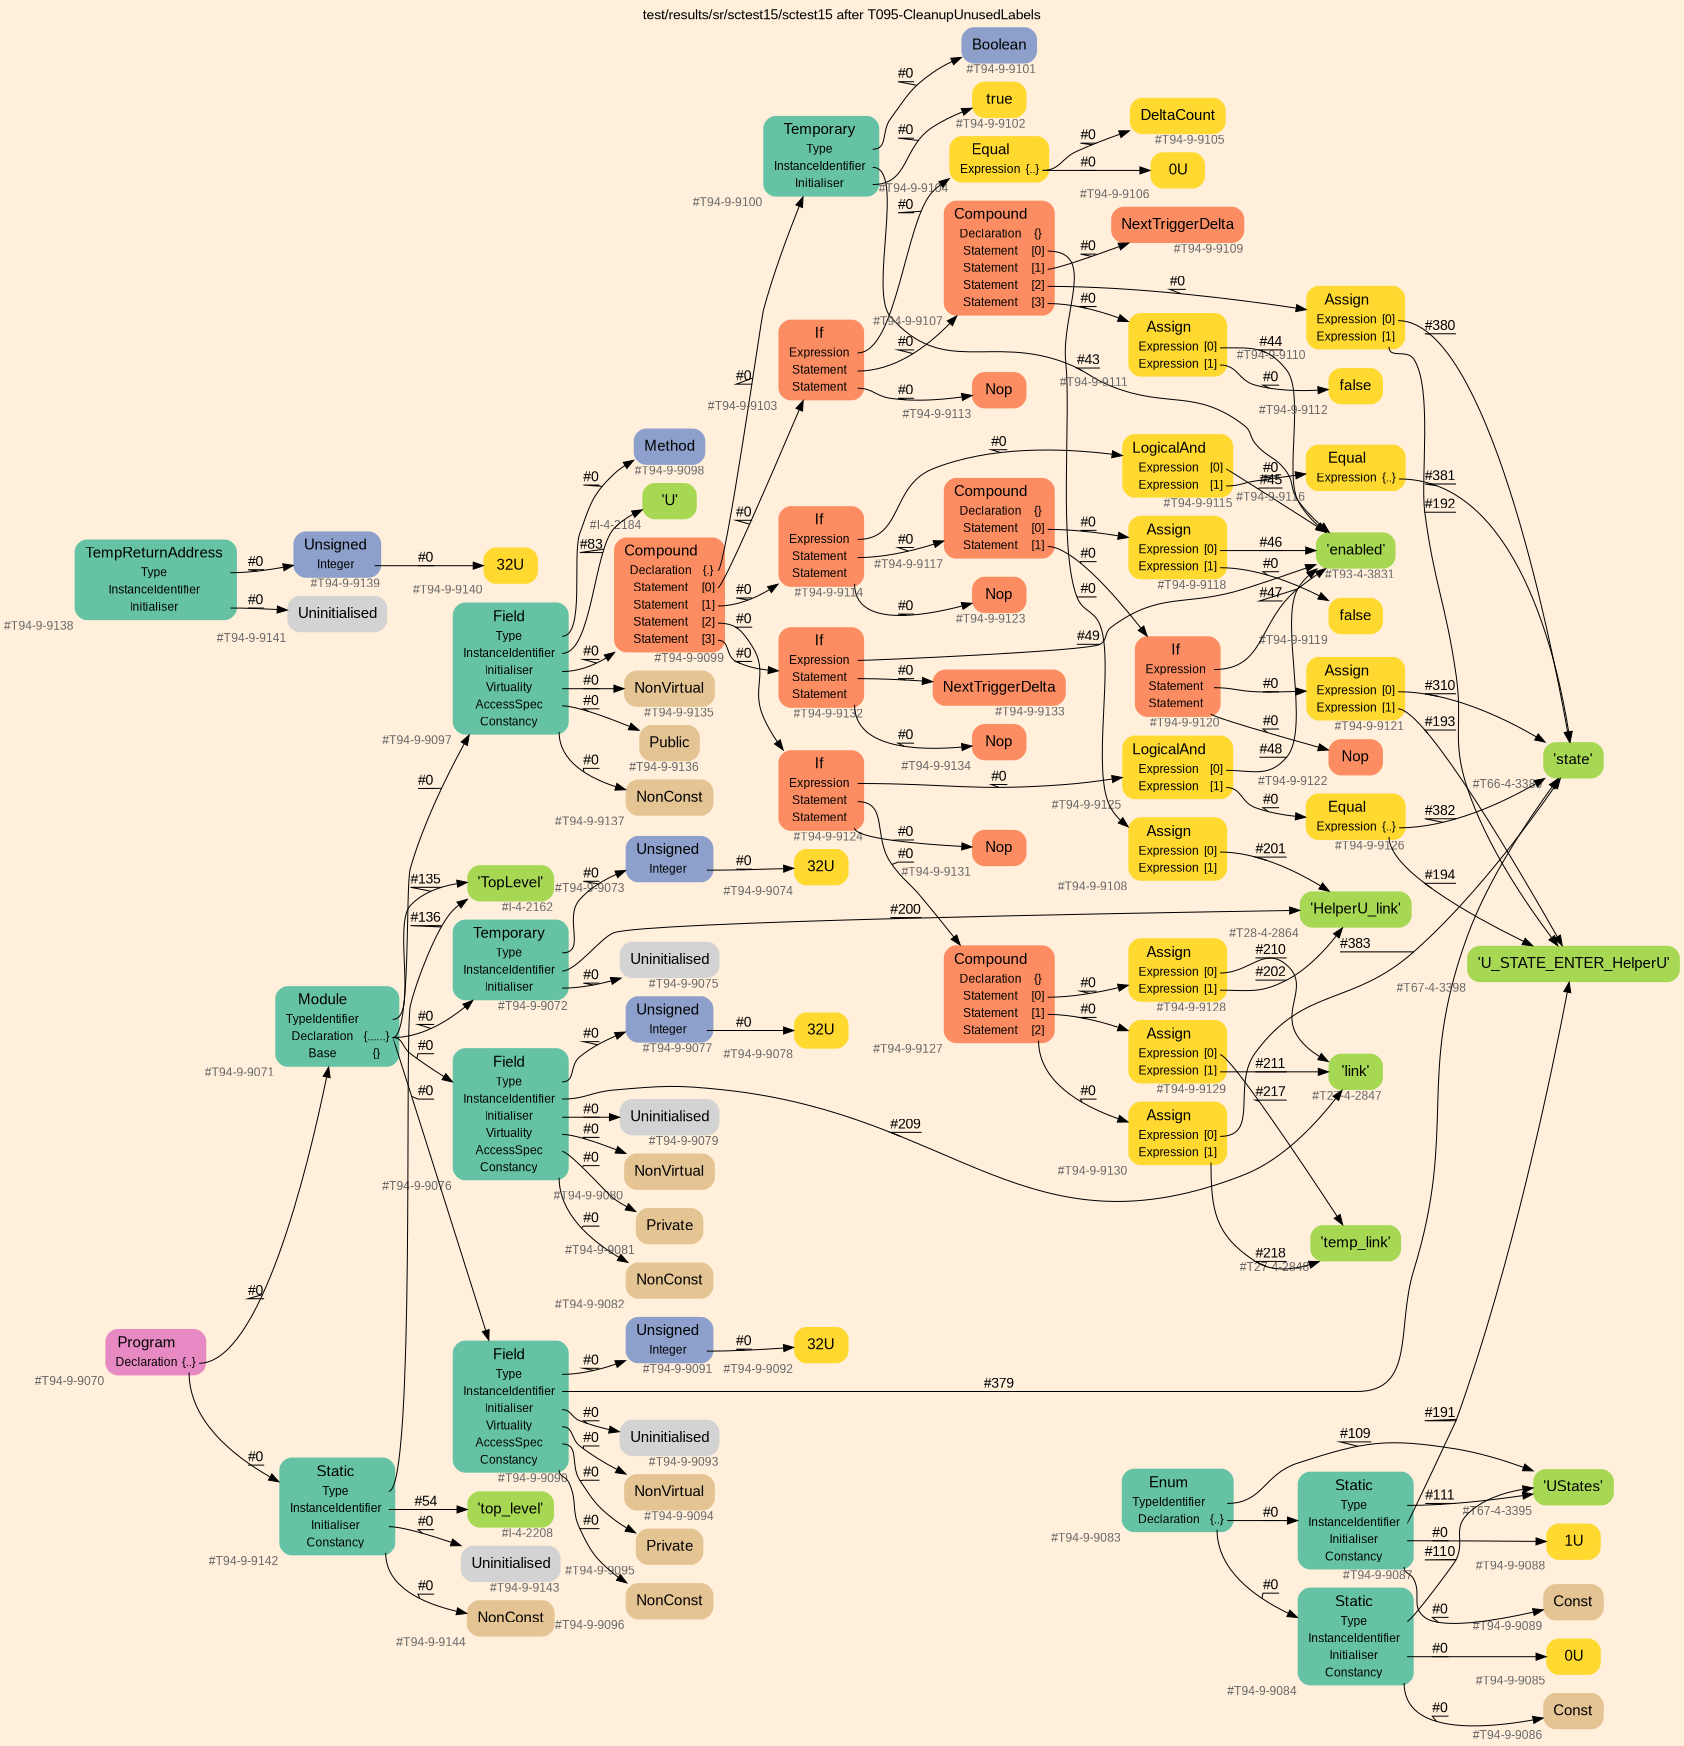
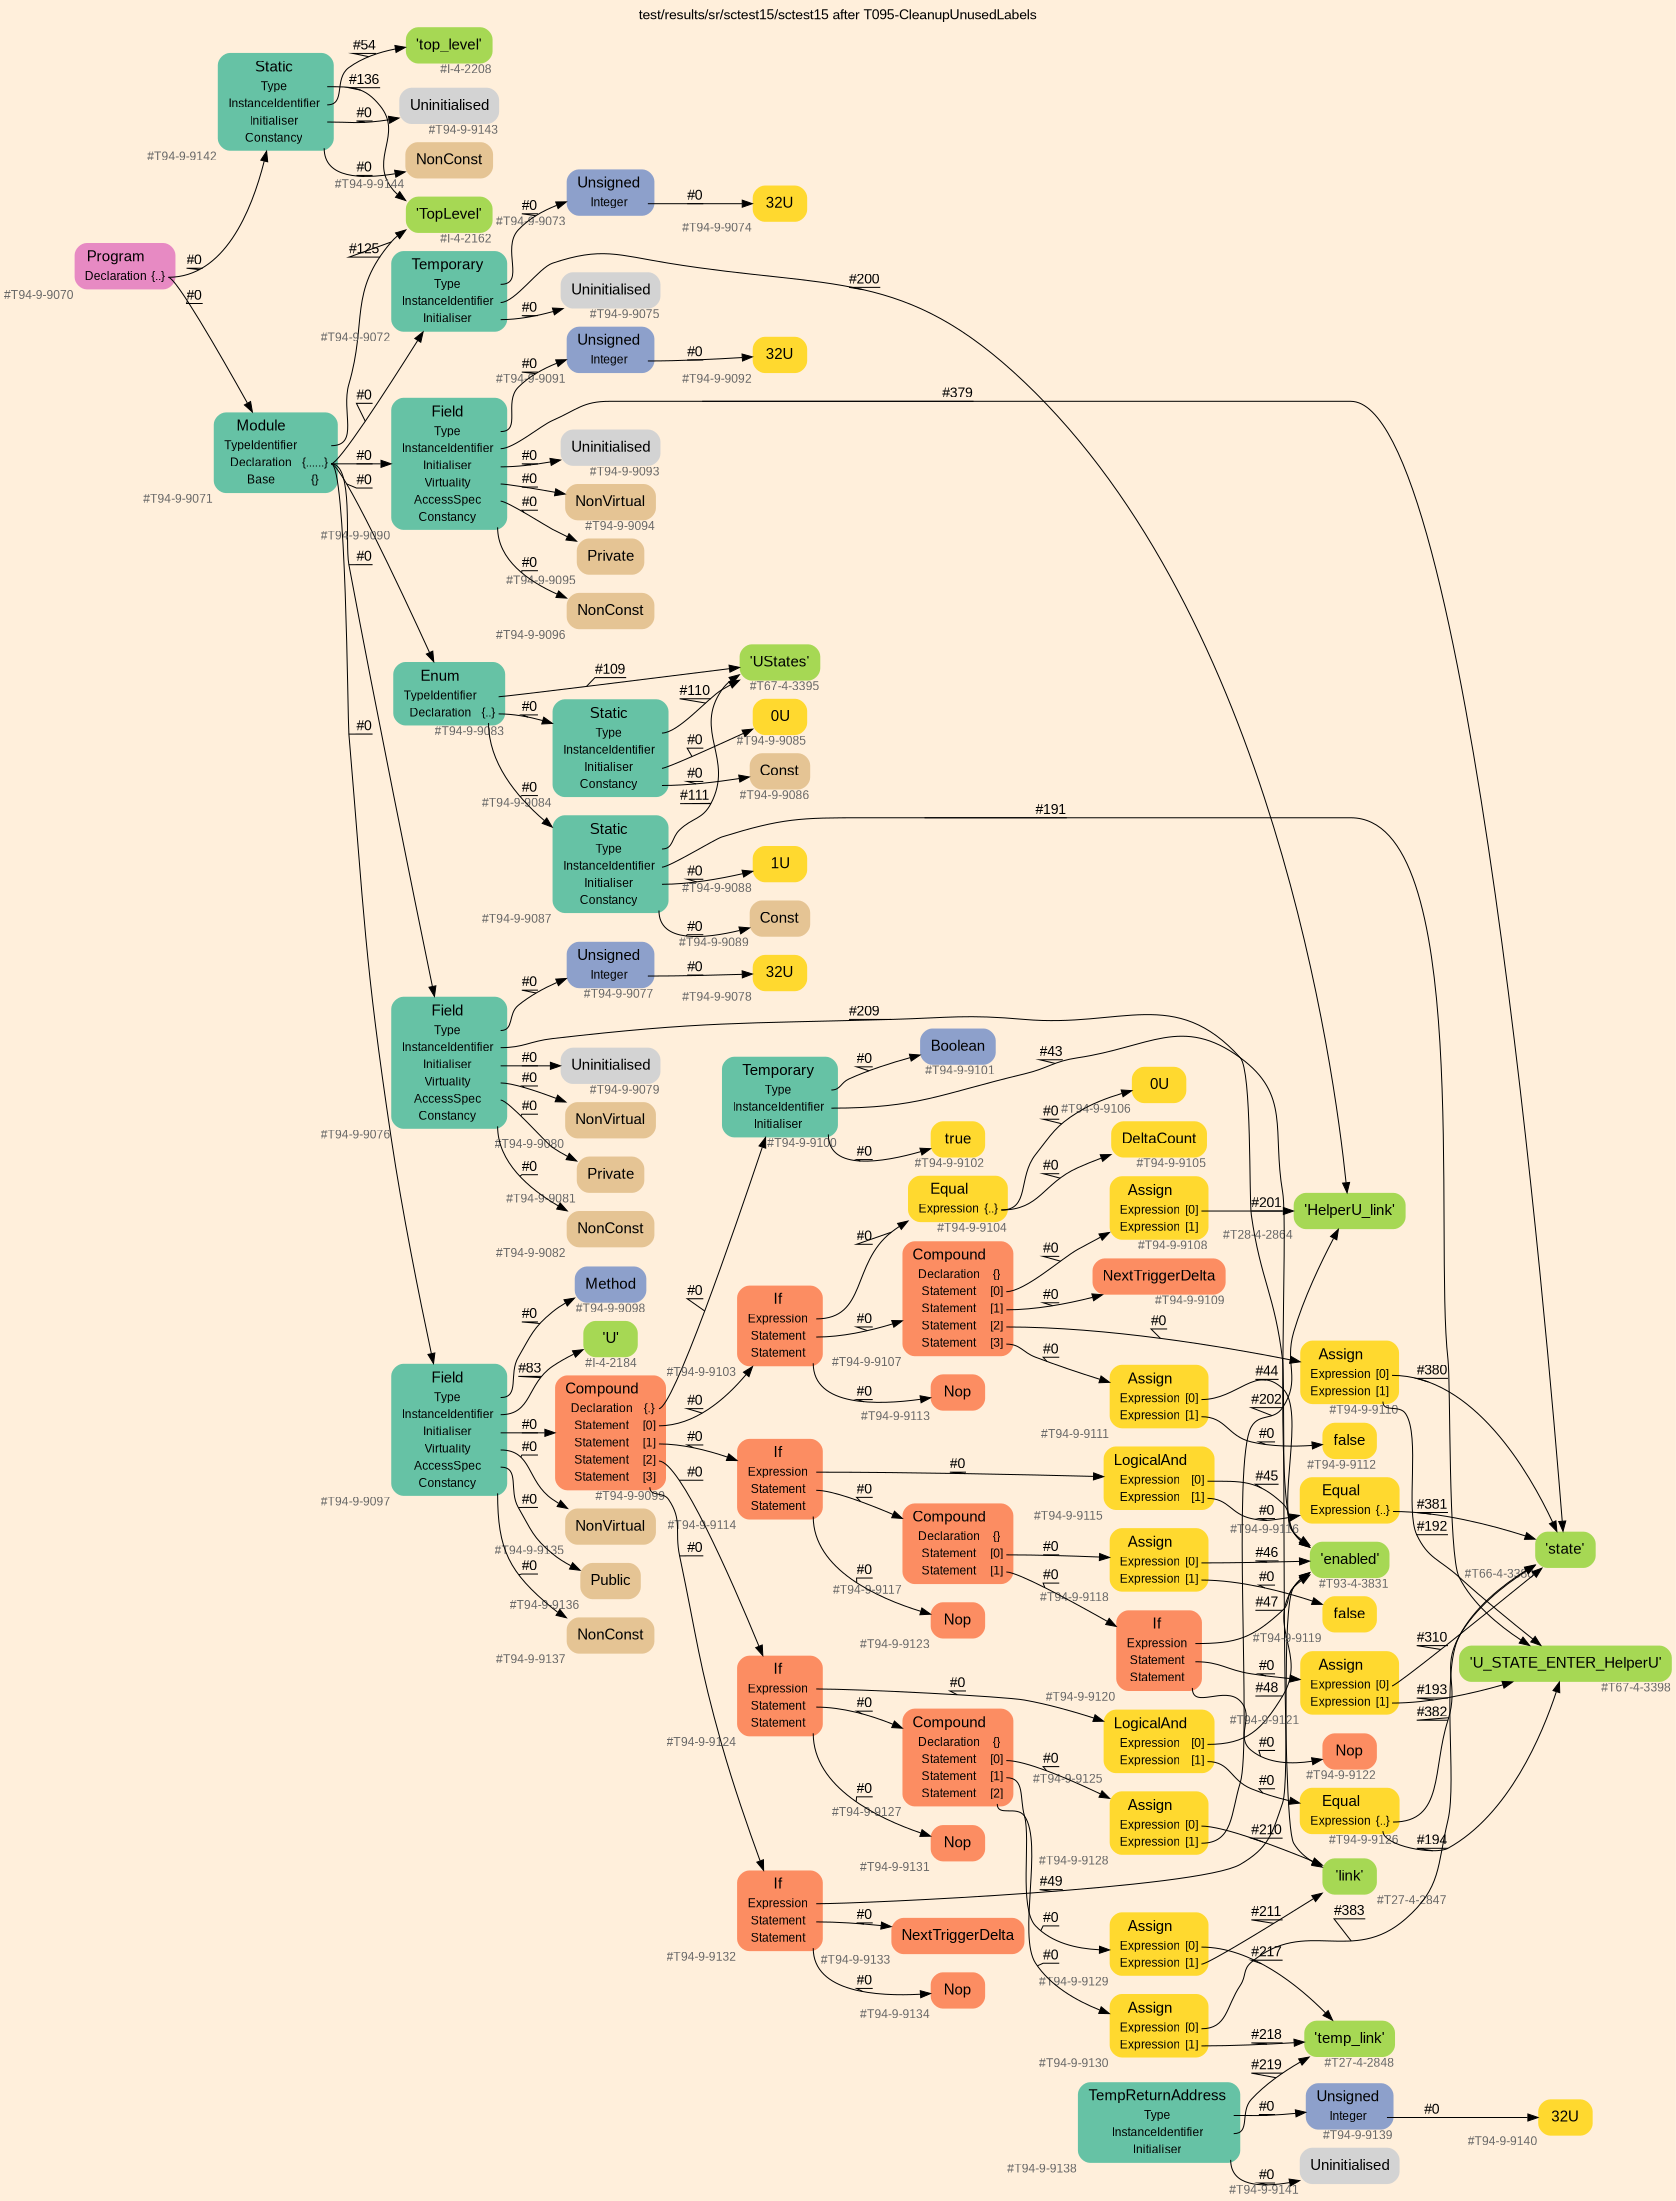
none -> (384, 556)
(426, 880) -> (365, 250)
none -> (1258, 2092)
